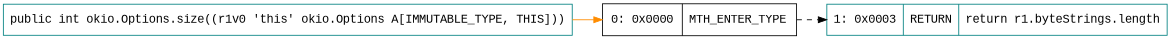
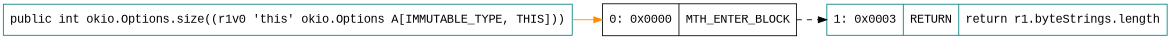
(738, 19) -> (738, 19)
